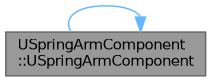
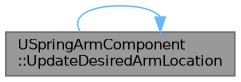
(106, 54) -> (120, 54)
